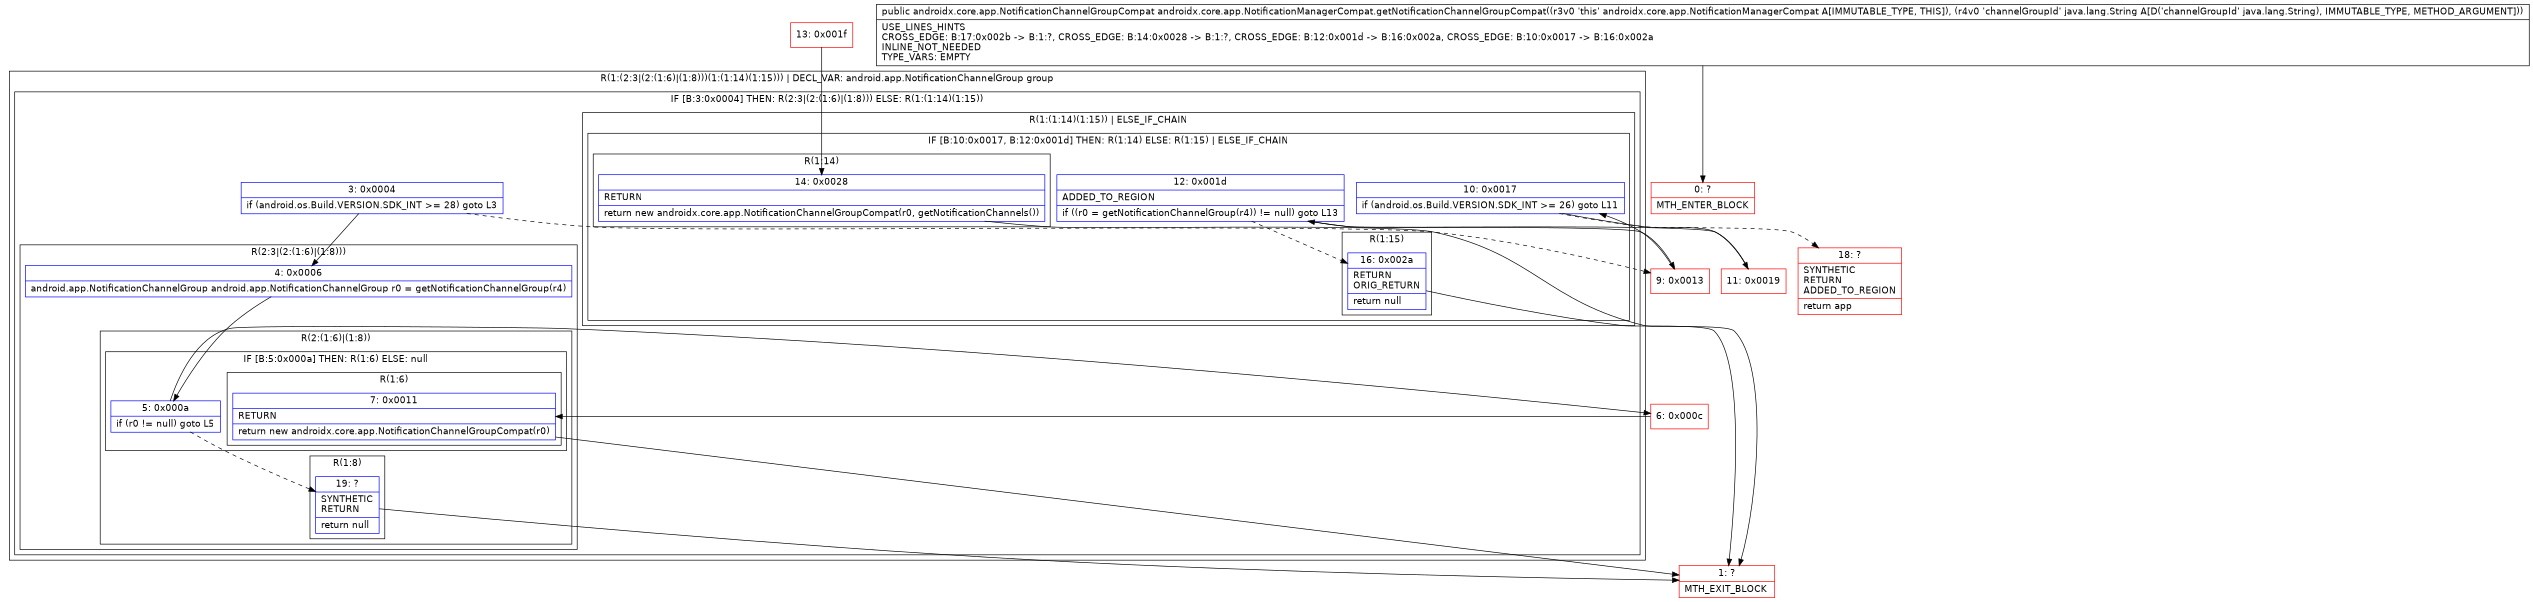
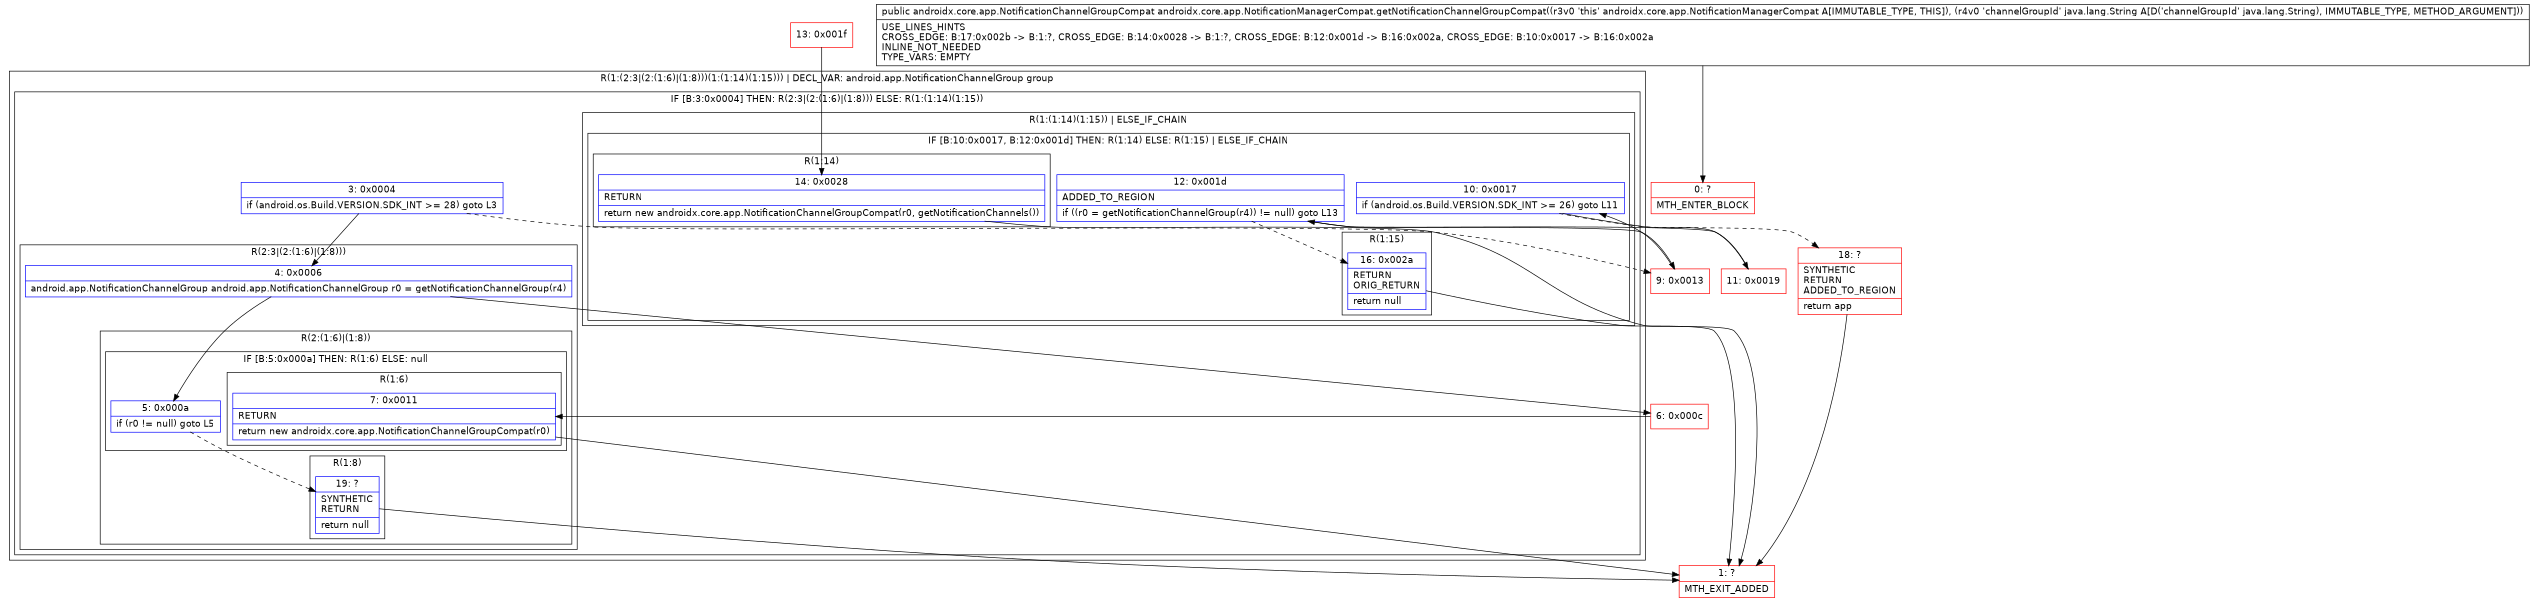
(889, 347) -> (1047, 355)
none -> (1820, 443)
(1726, 589) -> (1727, 589)
